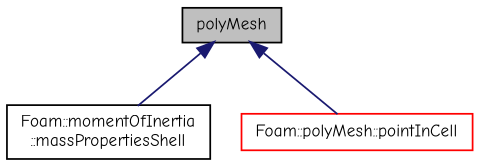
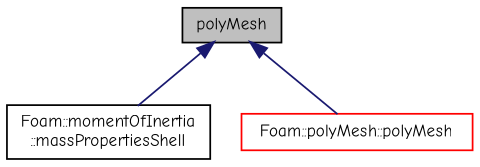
(357, 132) -> (357, 132)
